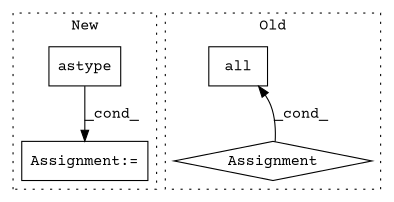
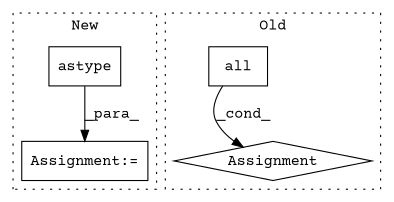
(112, 114) -> (112, 114)
(274, 117) -> (214, 116)
